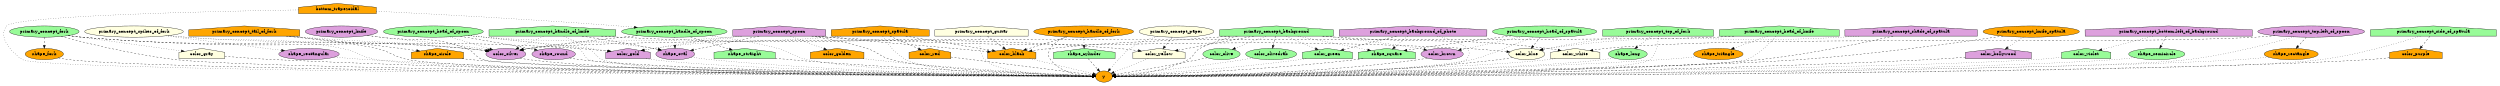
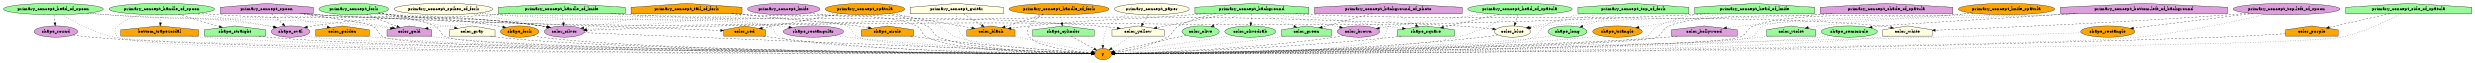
(505, 18) -> (161, 20)
none -> (1763, 26)
(880, 32) -> (865, 9)
(903, 44) -> (512, 23)
